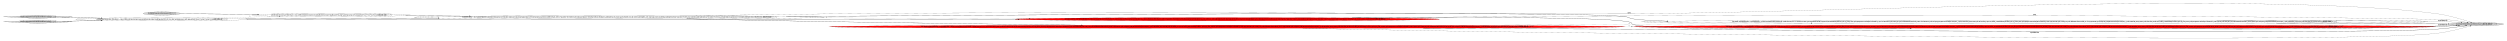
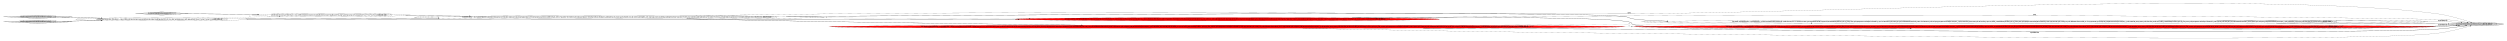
(162, 14) -> (162, 14)
